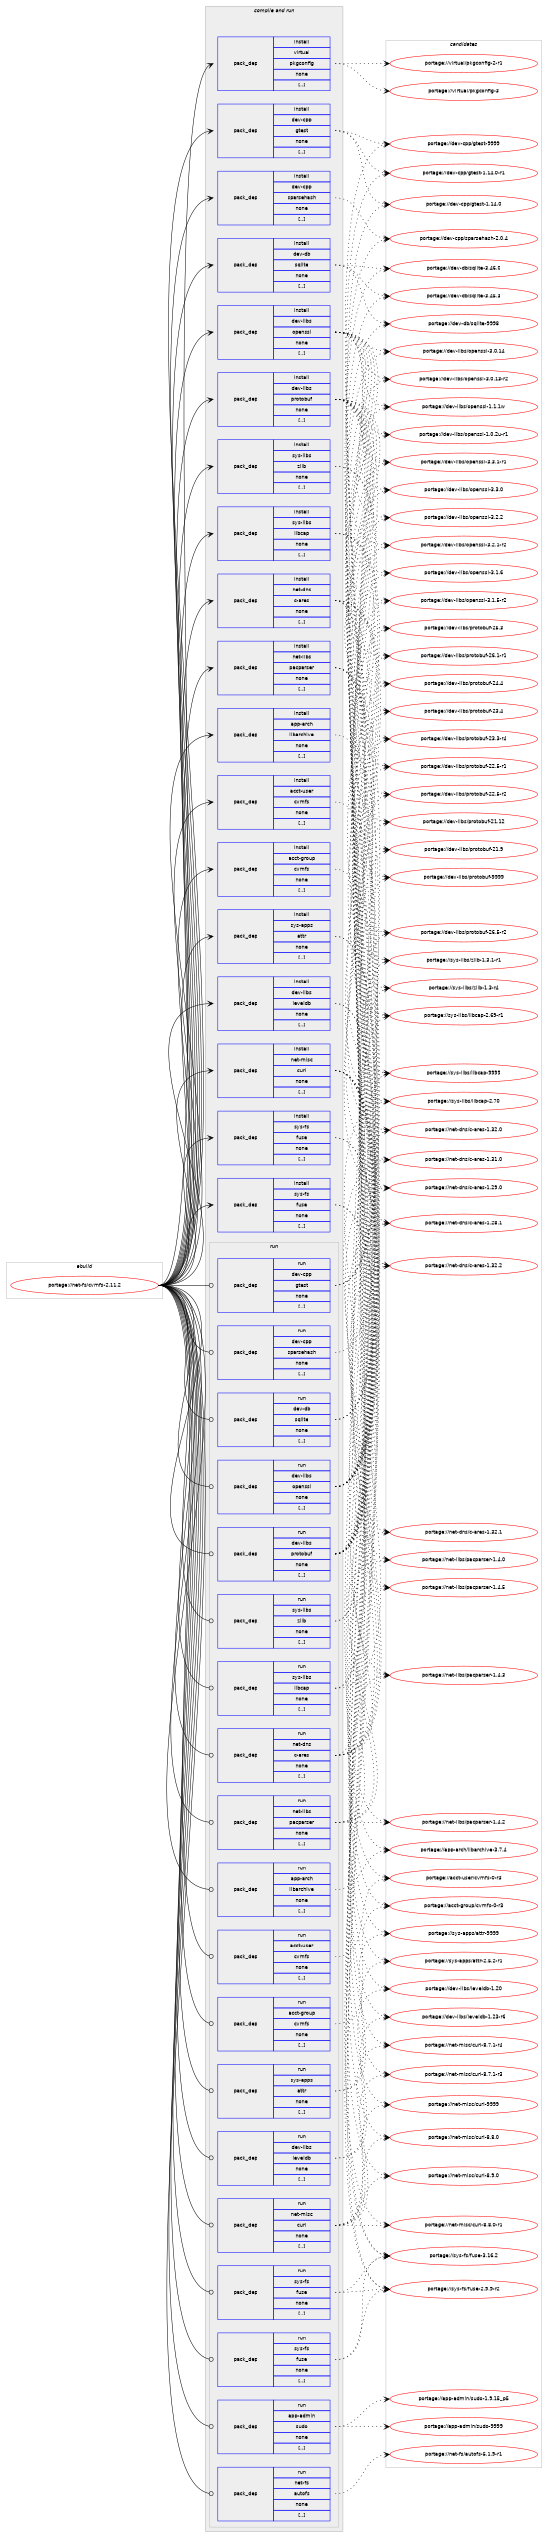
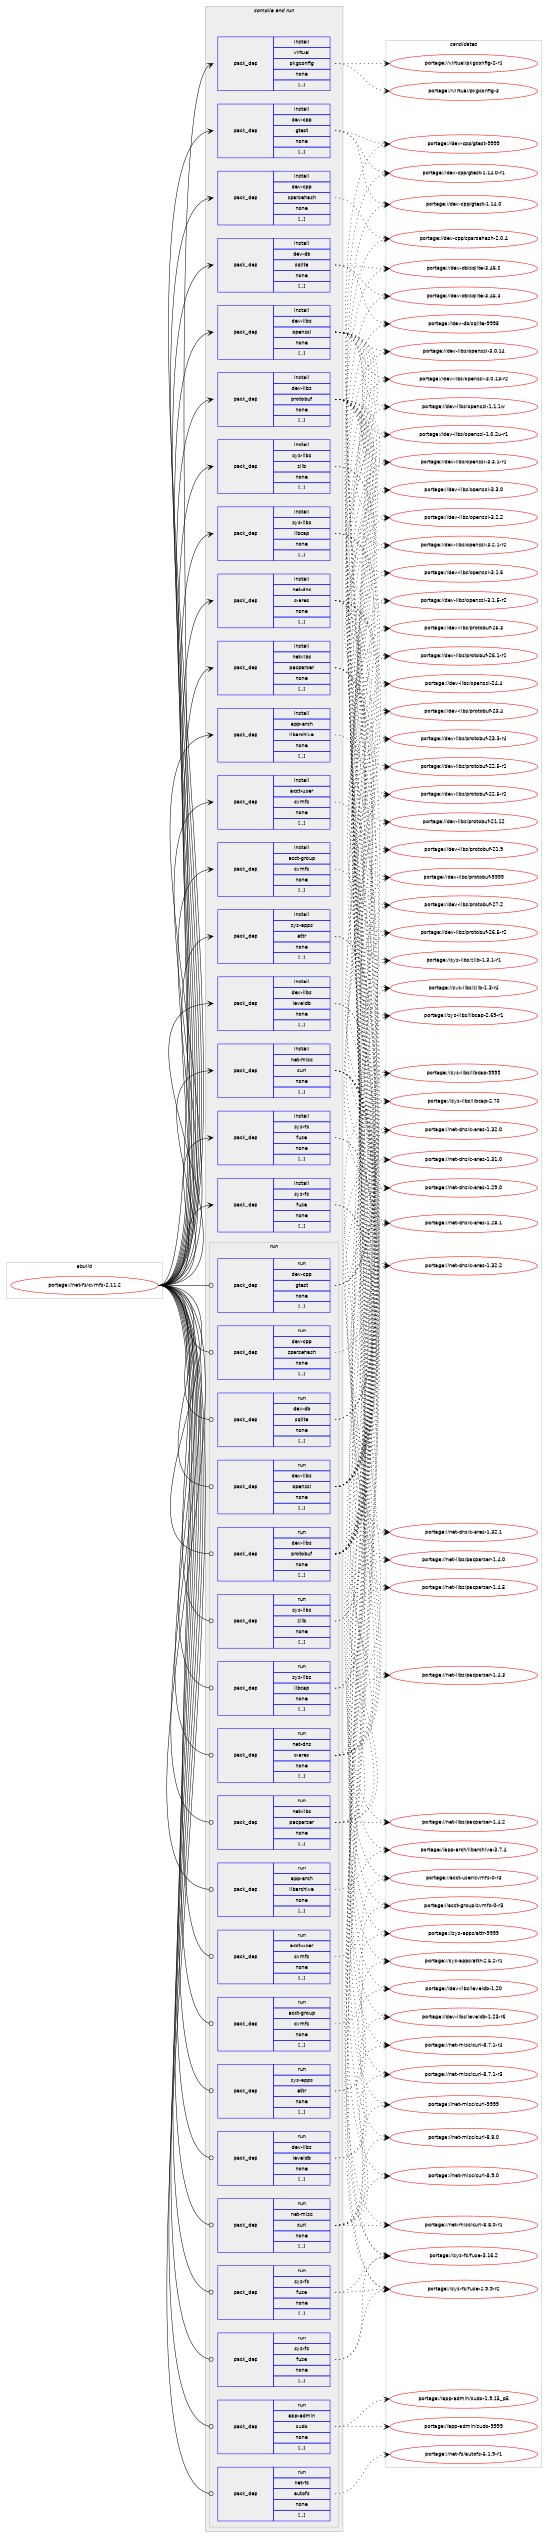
(464, 684) -> (464, 684)
none -> (464, 905)
